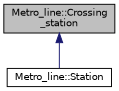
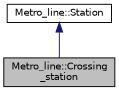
(59, 56) -> (59, 45)
